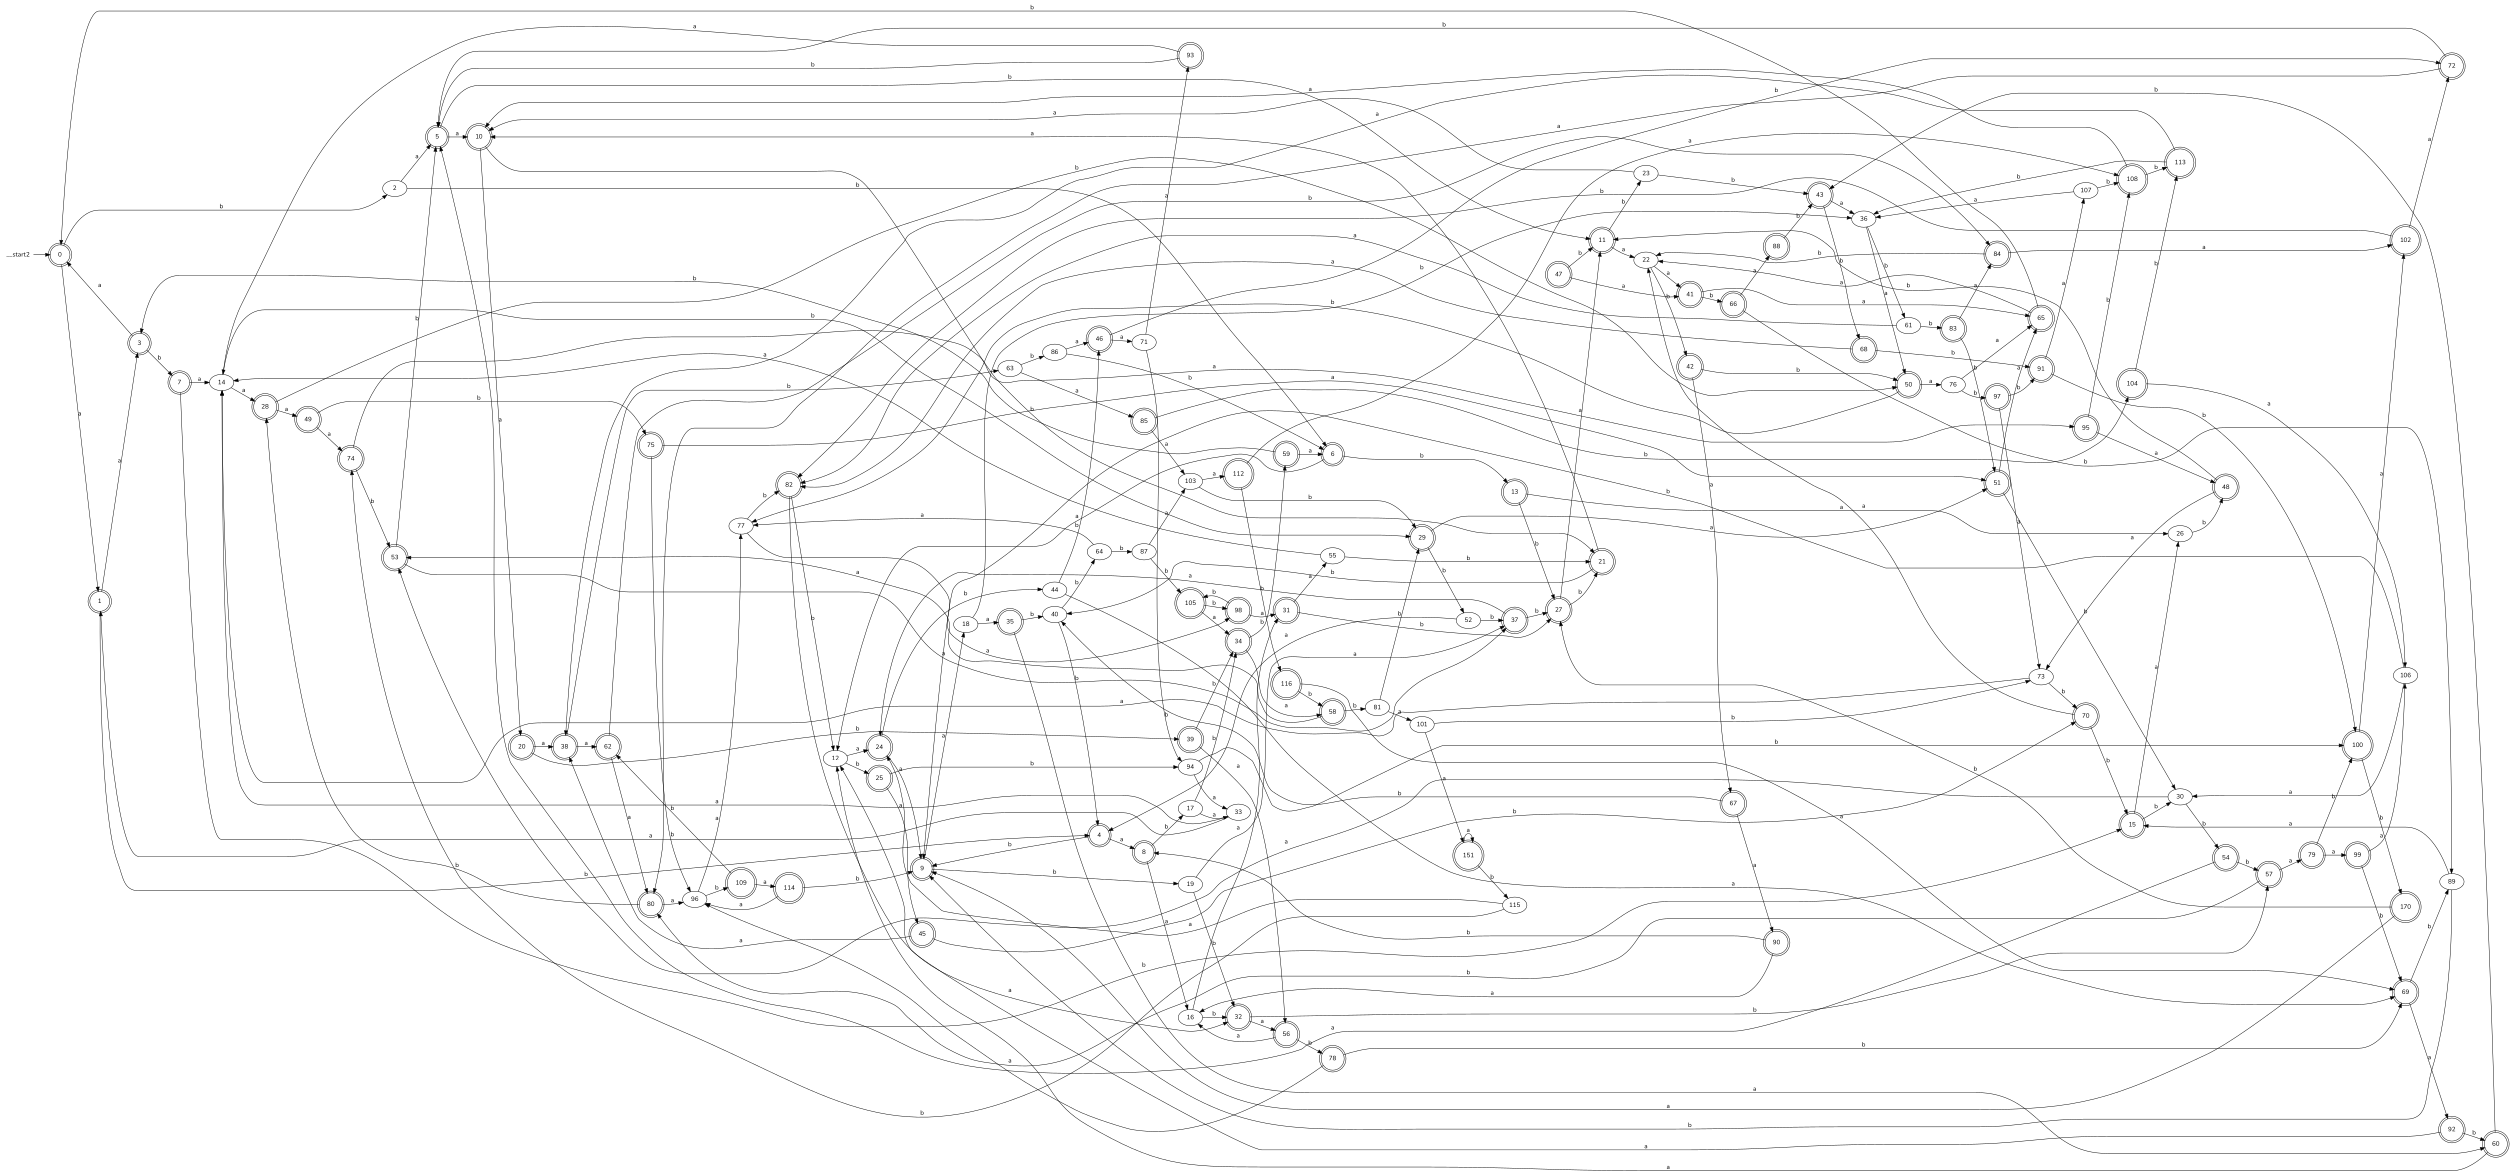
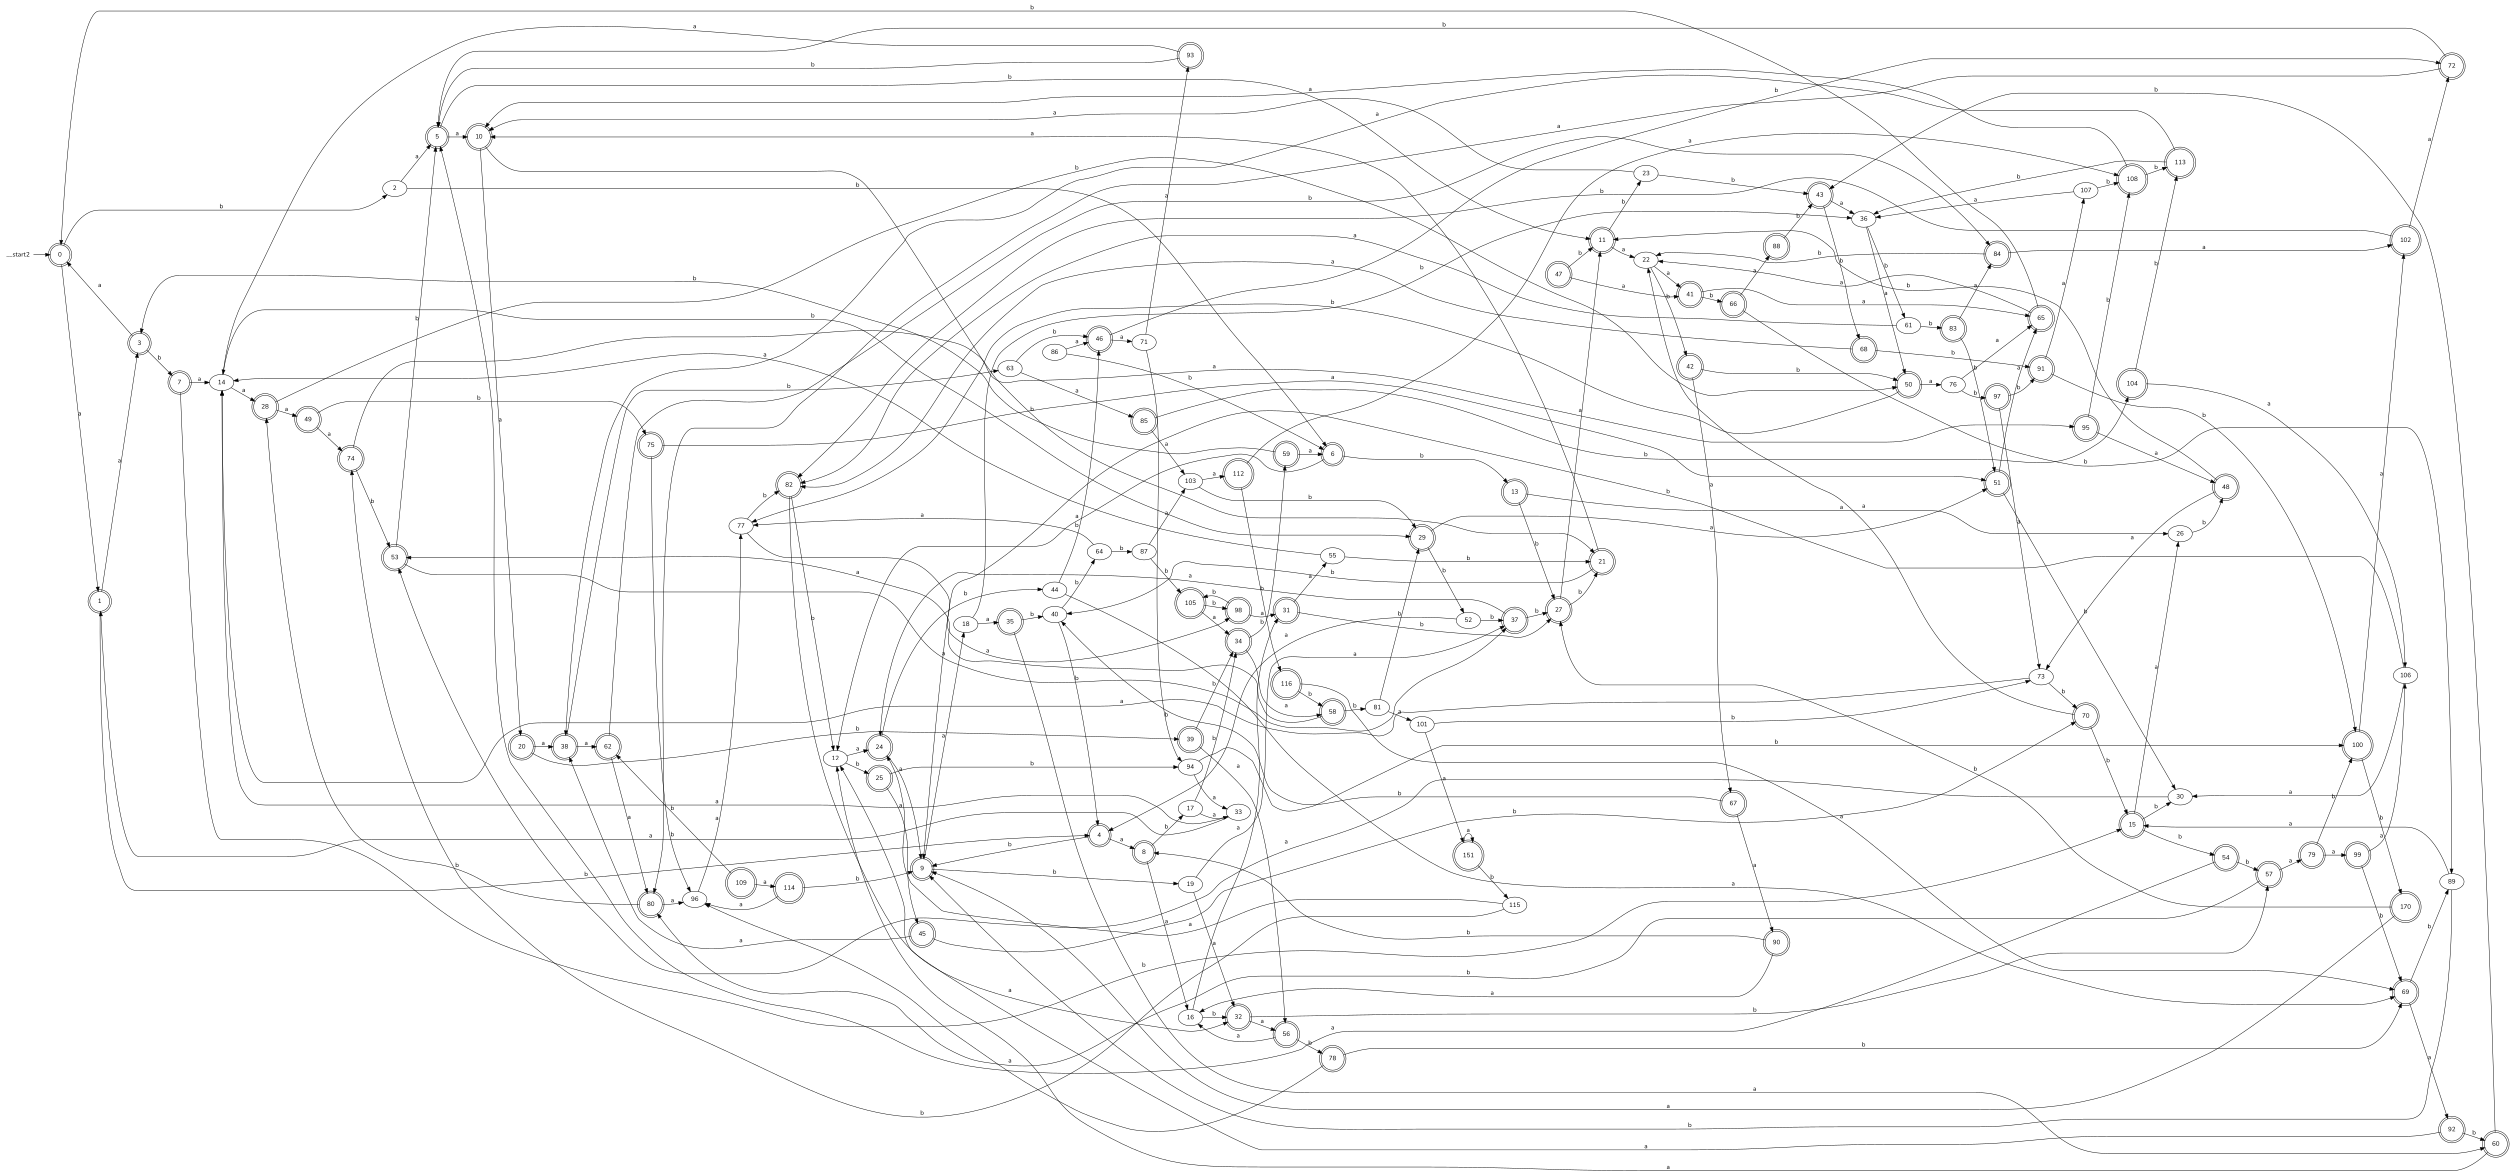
(1030, 361) -> (1046, 339)
(2200, 824) -> (2176, 844)
(715, 892) -> none
(1214, 943) -> (1214, 943)
